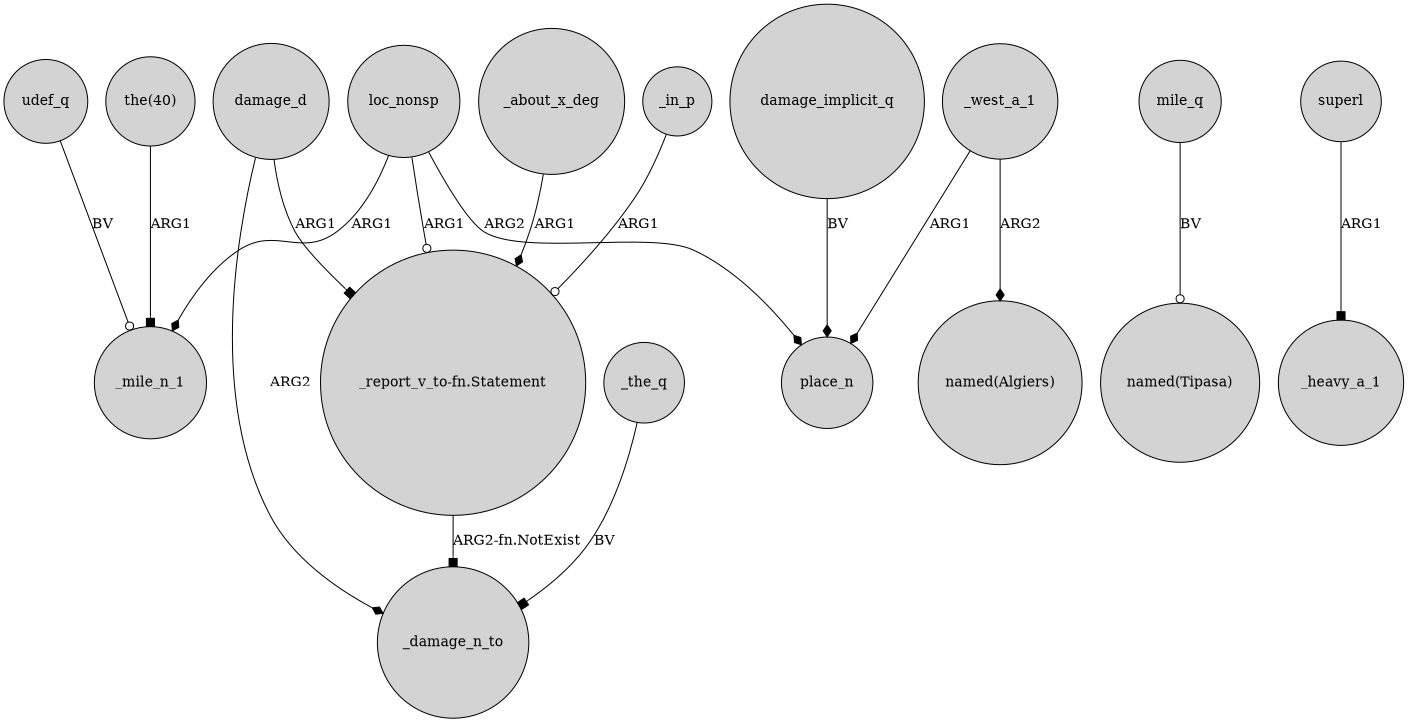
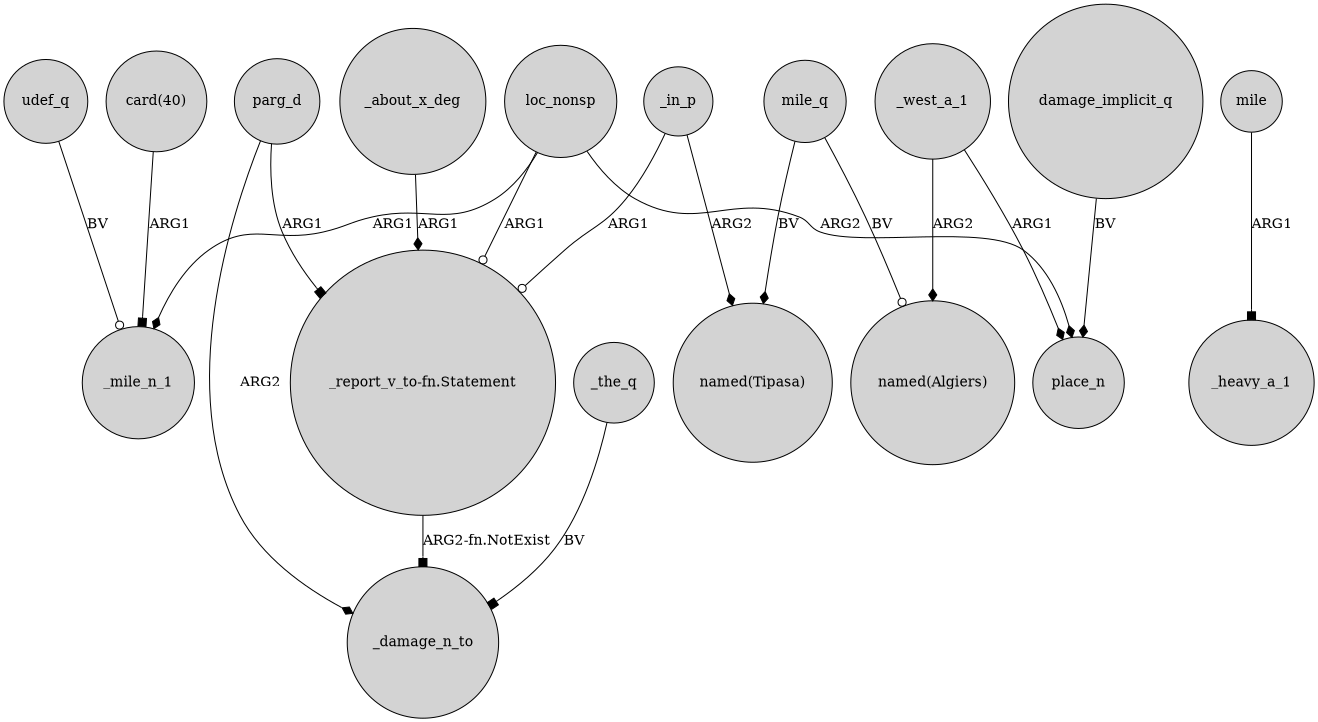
(150, 101) -> (156, 101)
(271, 101) -> (277, 101)
(1341, 101) -> (1252, 101)
none -> (865, 217)
none -> (709, 218)
(1180, 219) -> (777, 220)
